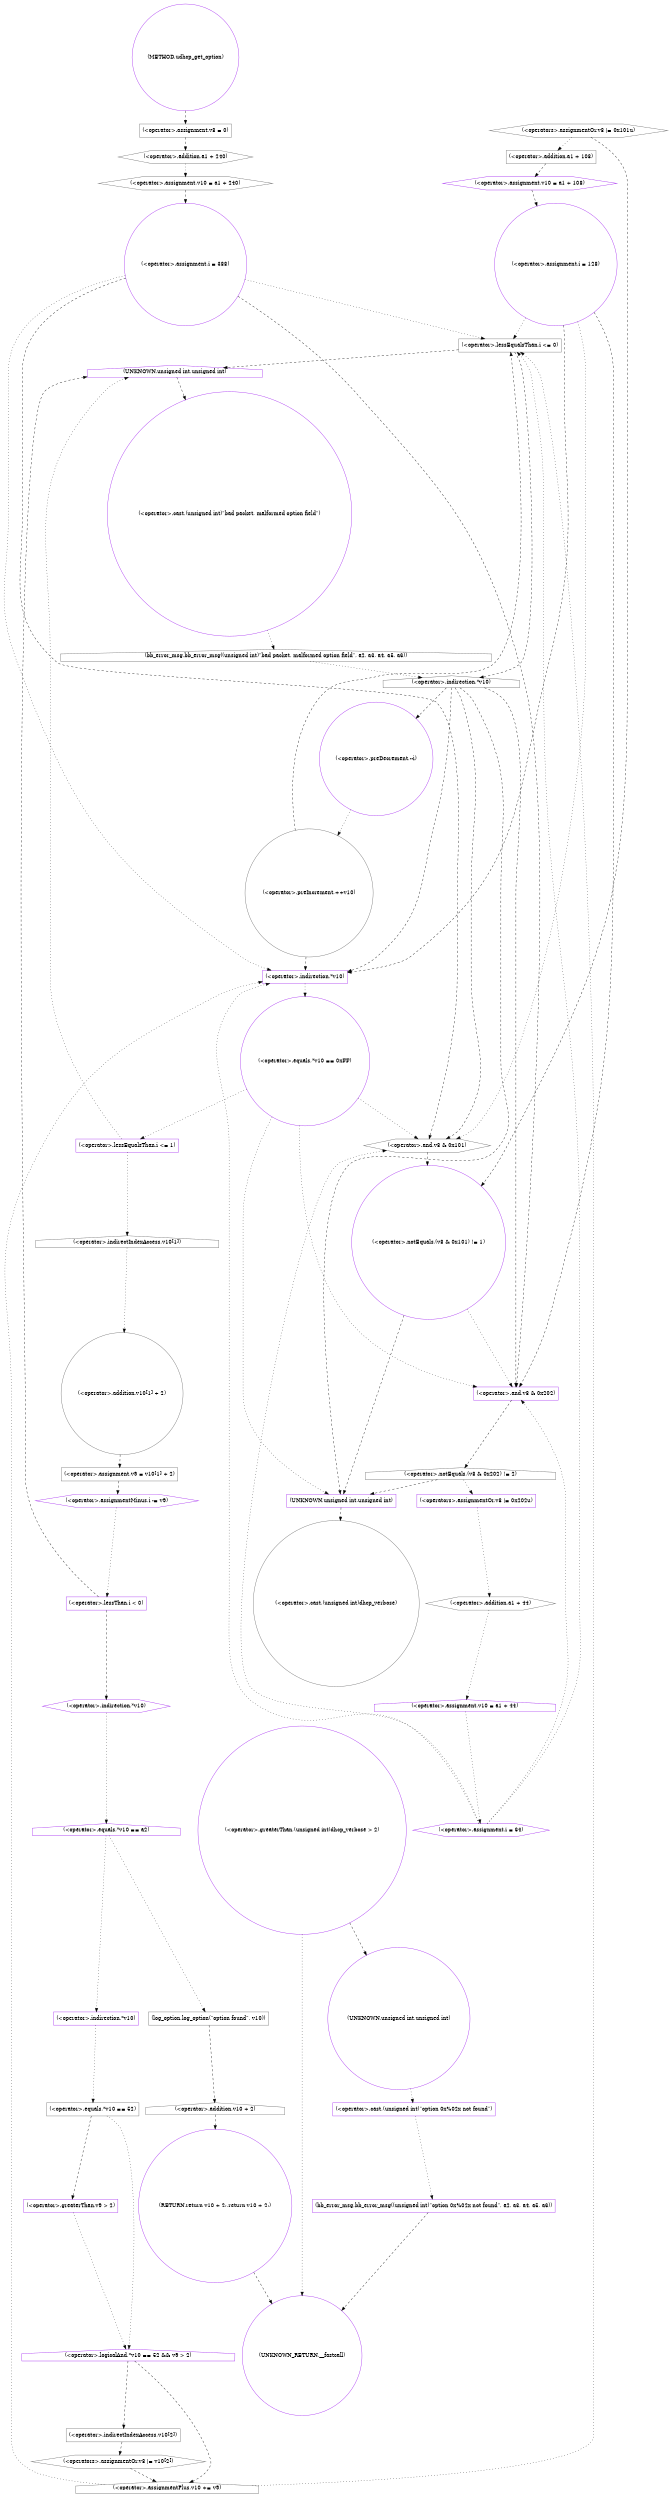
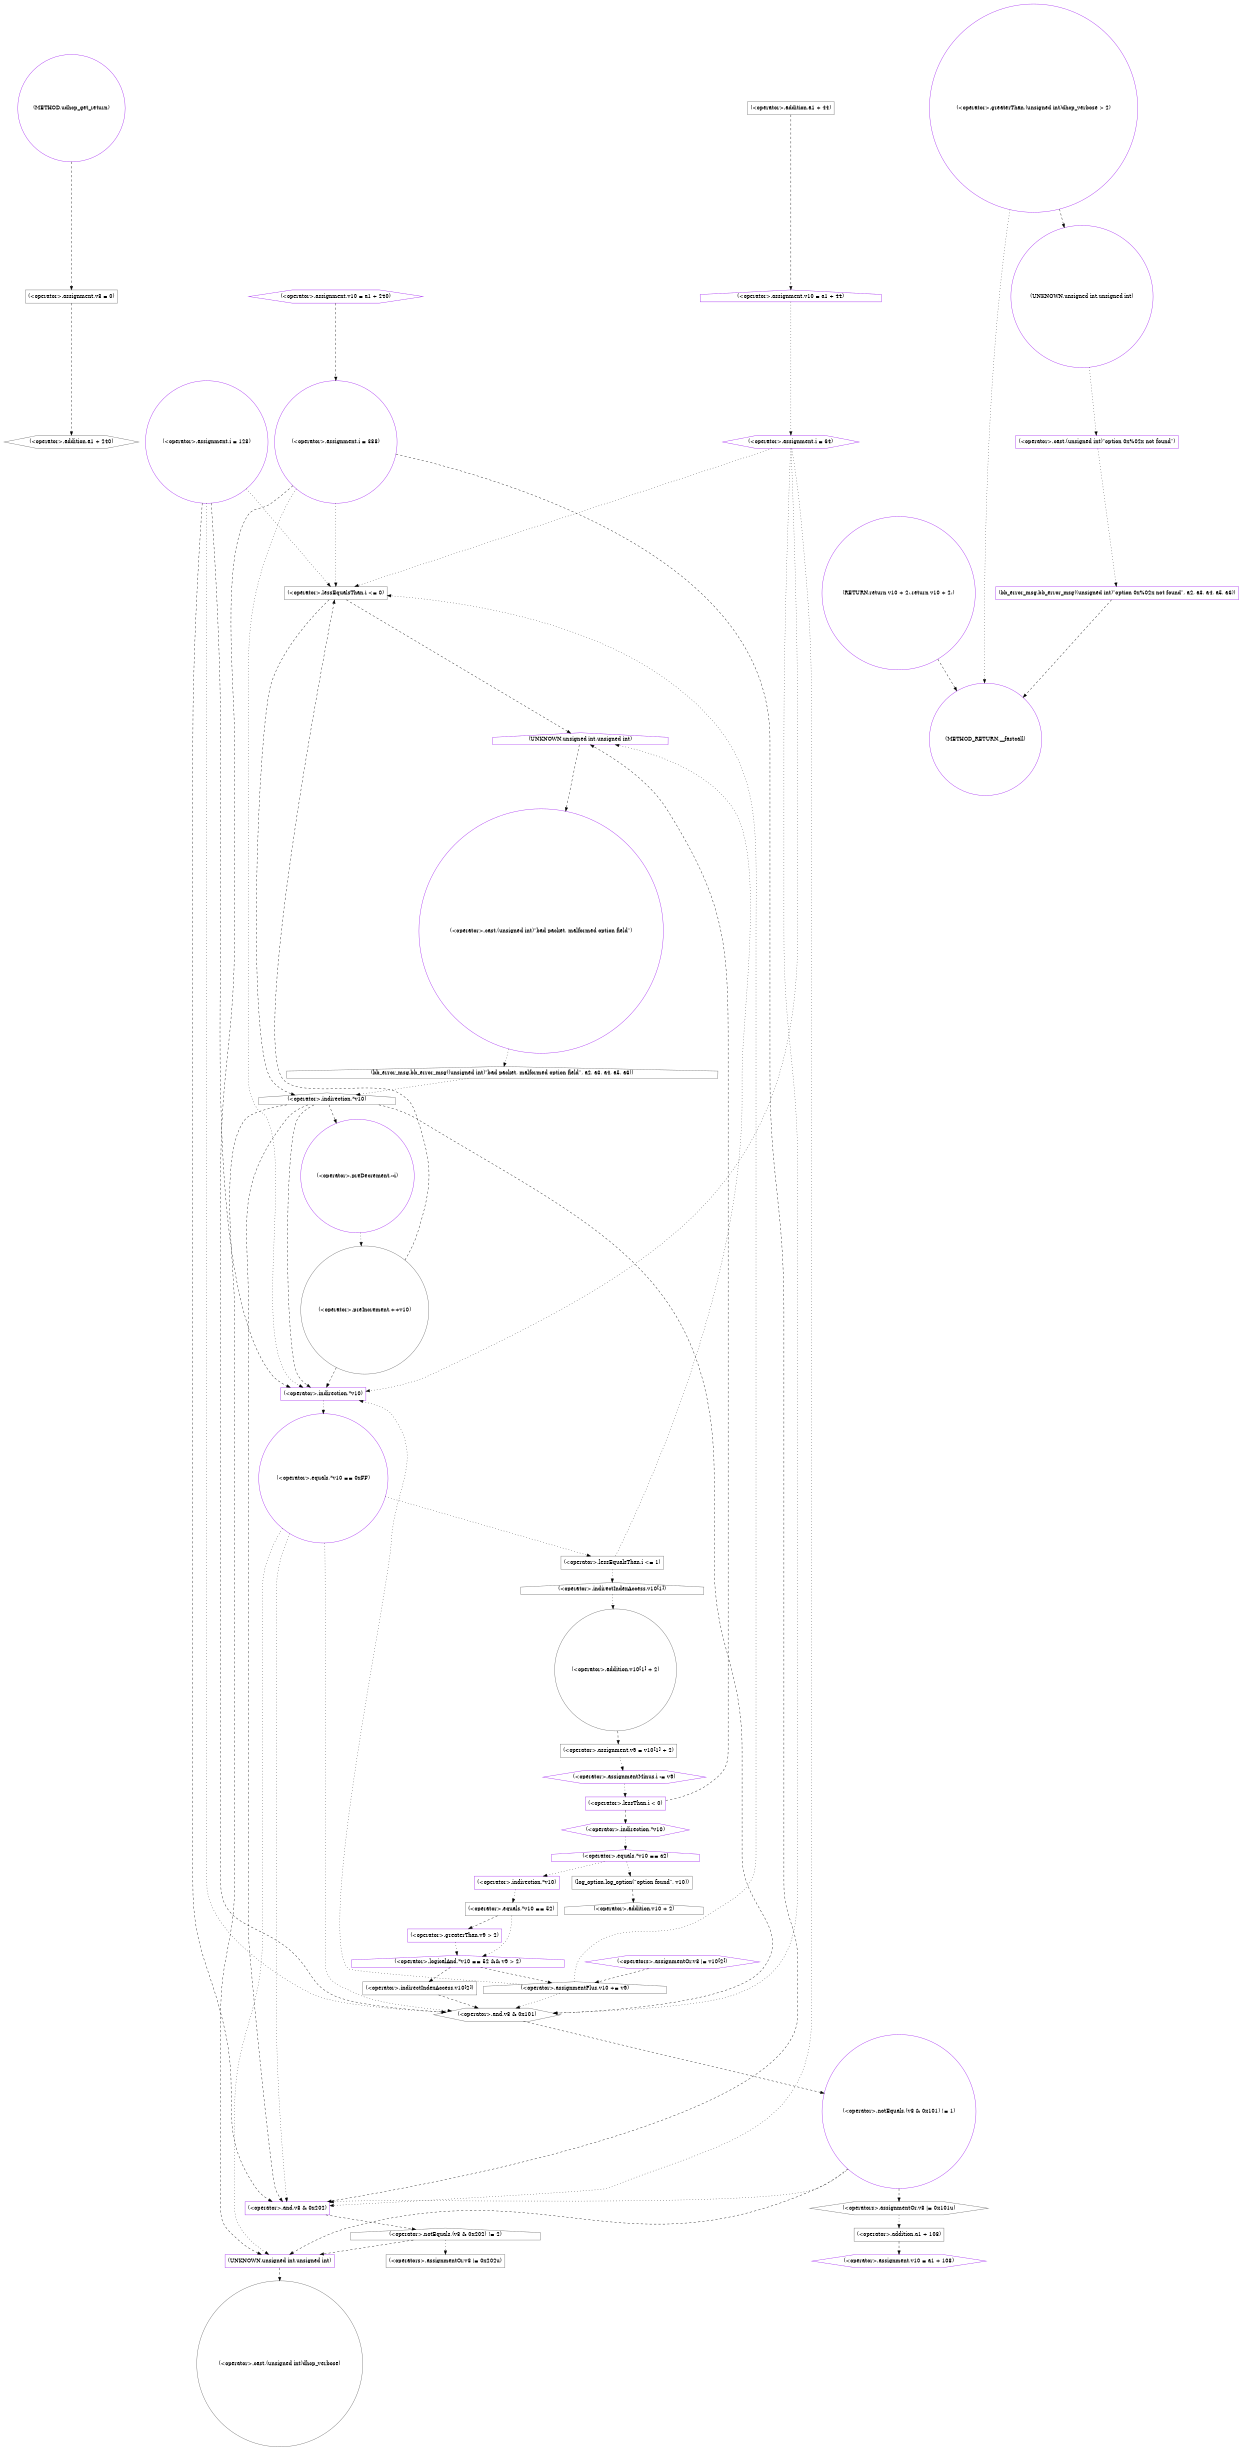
(186, 57) -> (71, 108)
(186, 168) -> none
(186, 183) -> (336, 297)
(534, 196) -> none
(627, 667) -> (899, 2193)
(127, 1146) -> (612, 1563)
(118, 1486) -> (621, 1762)
(476, 1501) -> (445, 2261)
(483, 1550) -> none
(491, 1604) -> (791, 108)
(478, 1653) -> (791, 200)
none -> (540, 2000)
(215, 2120) -> none
(302, 2356) -> (986, 739)
(121, 2447) -> (457, 2001)
(118, 2462) -> (672, 1962)
